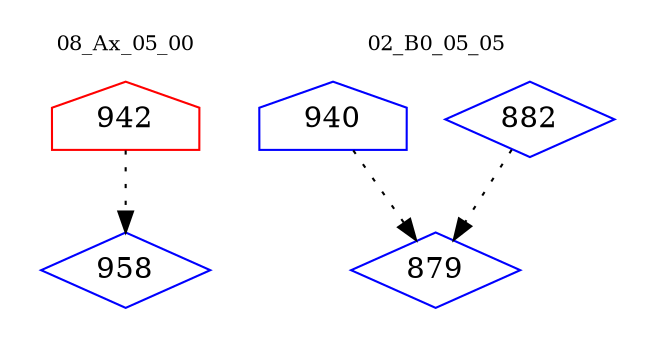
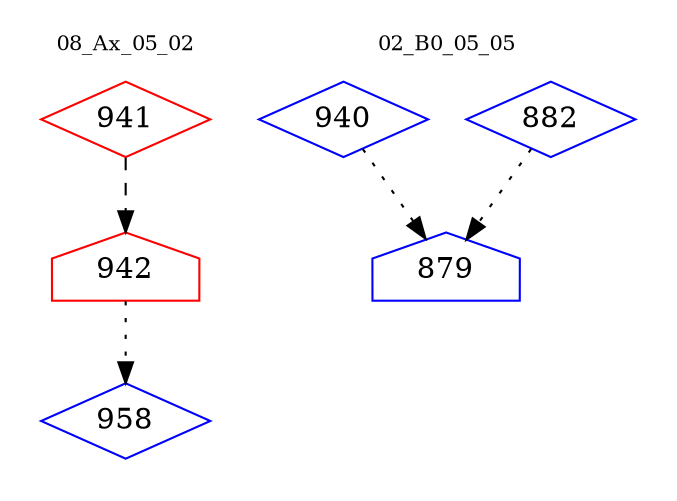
(126, 45) -> (126, 45)
none -> (126, 119)
(333, 119) -> (343, 119)
(436, 270) -> (446, 270)
